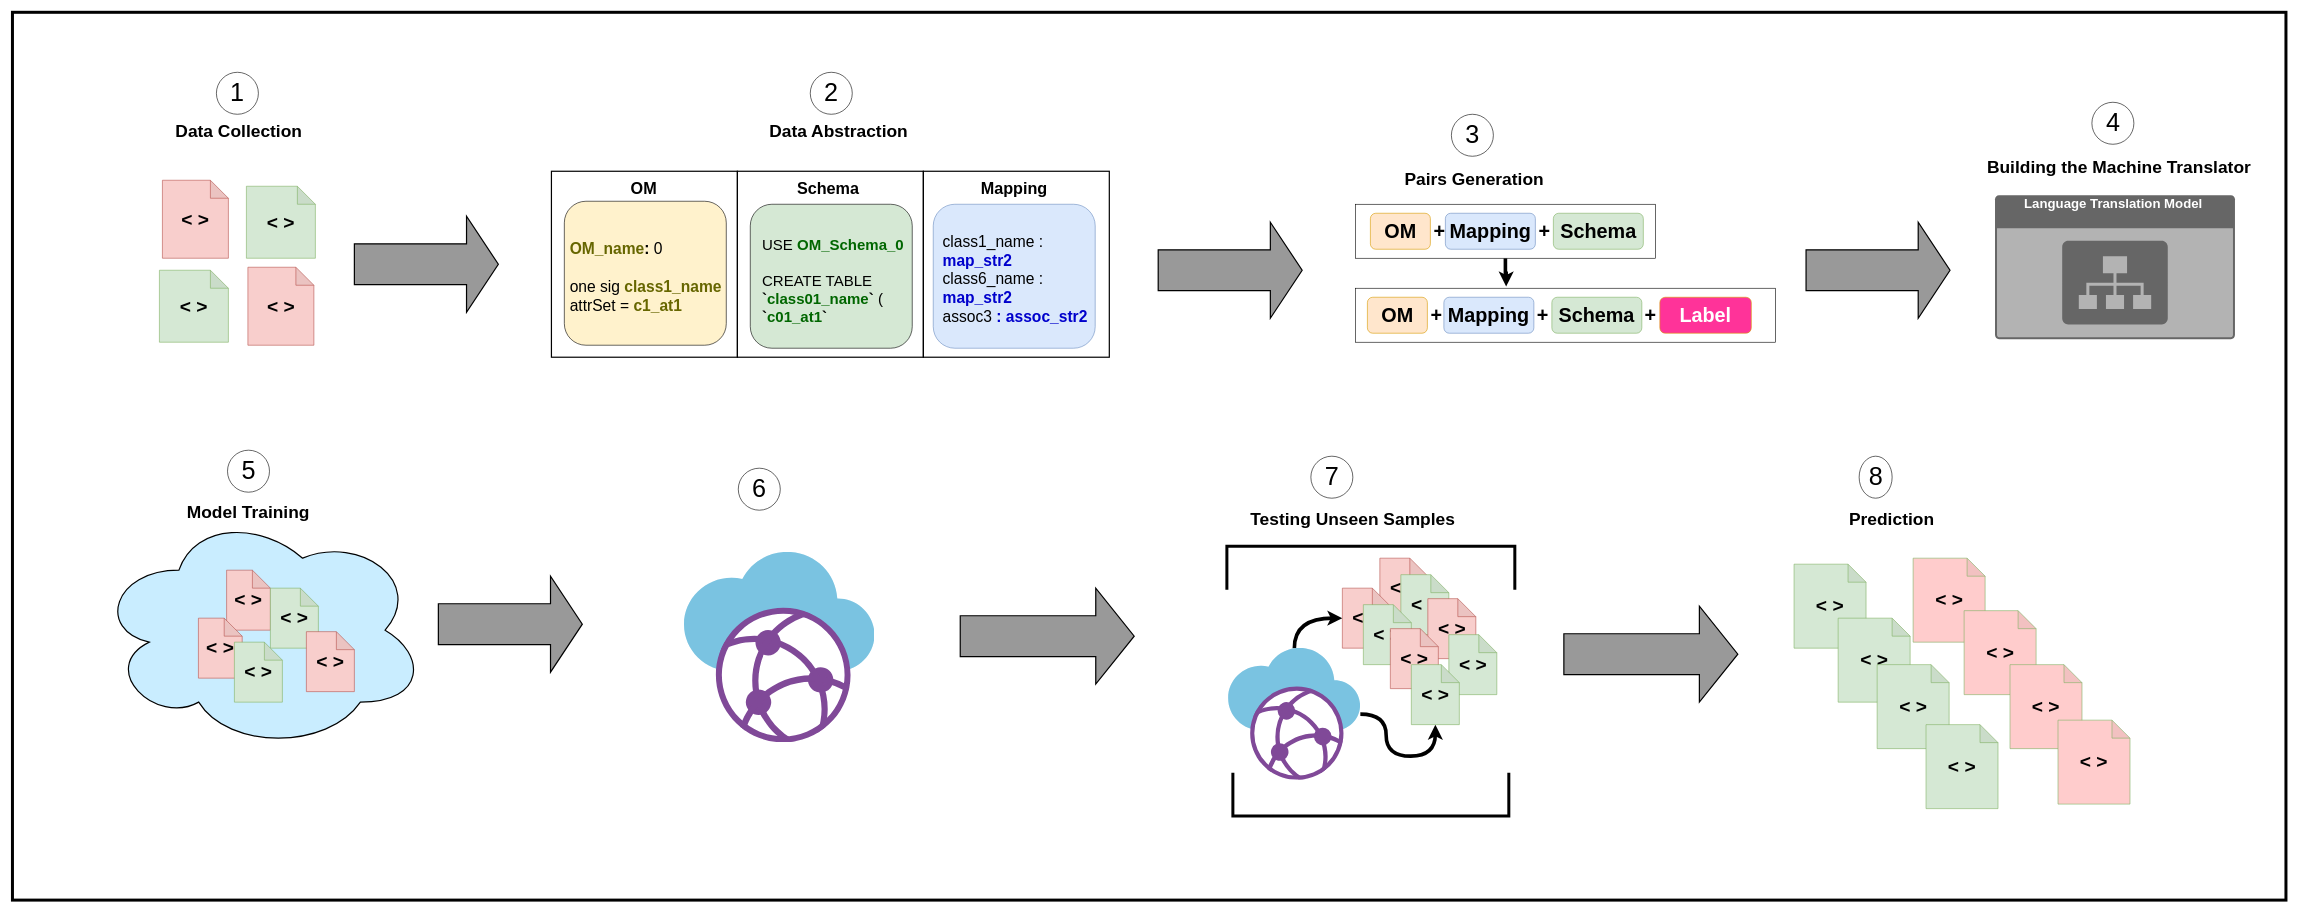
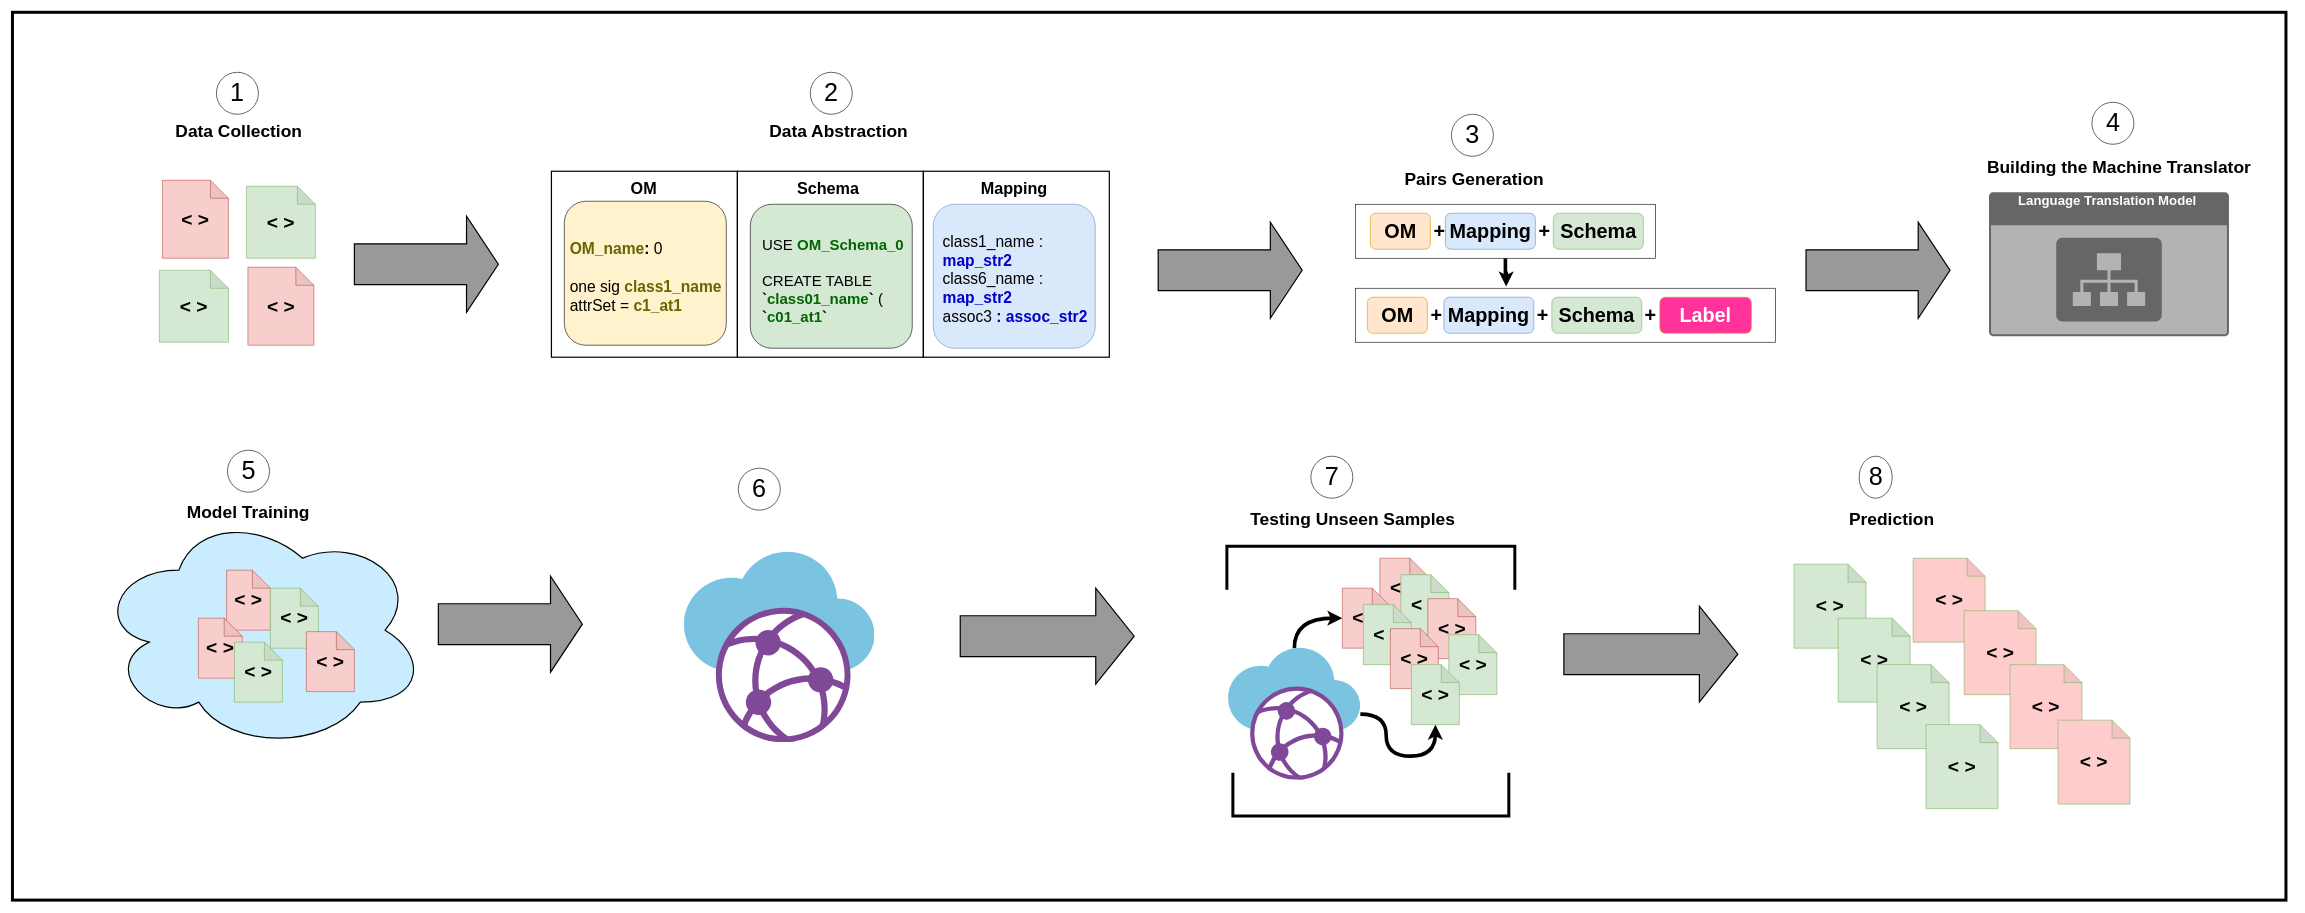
(2115, 267) -> (2109, 264)
